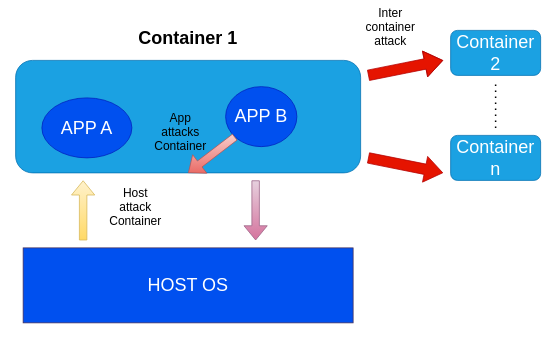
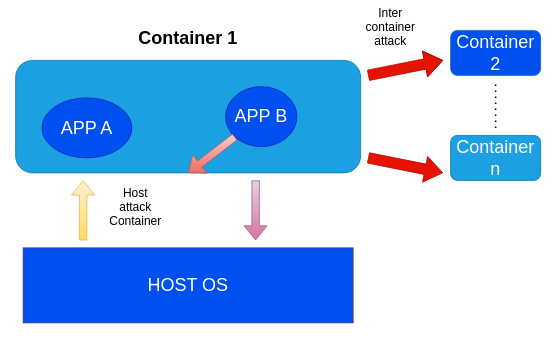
(495, 53) -> (495, 53)
(180, 132) -> none
